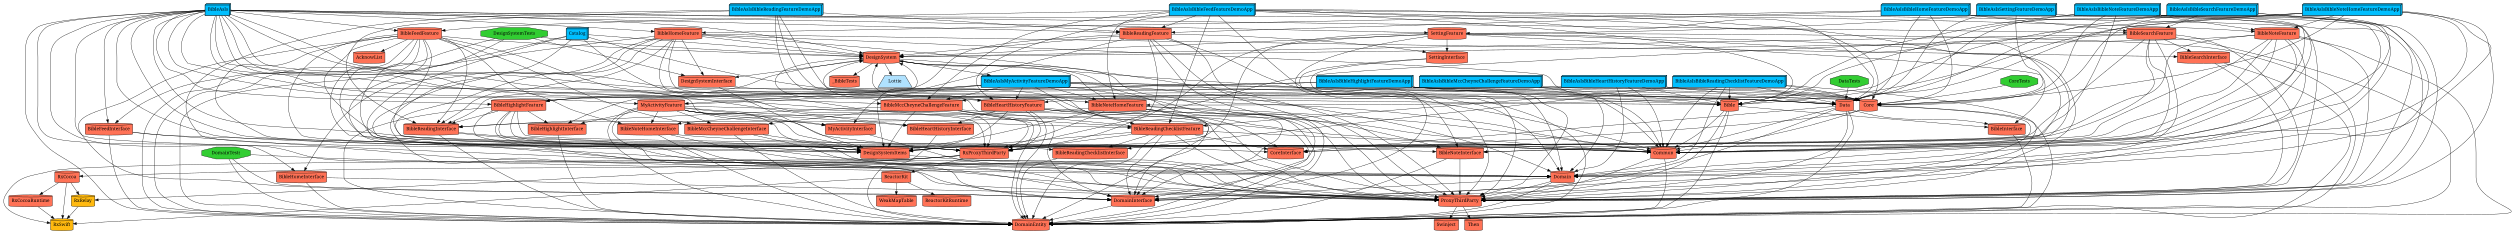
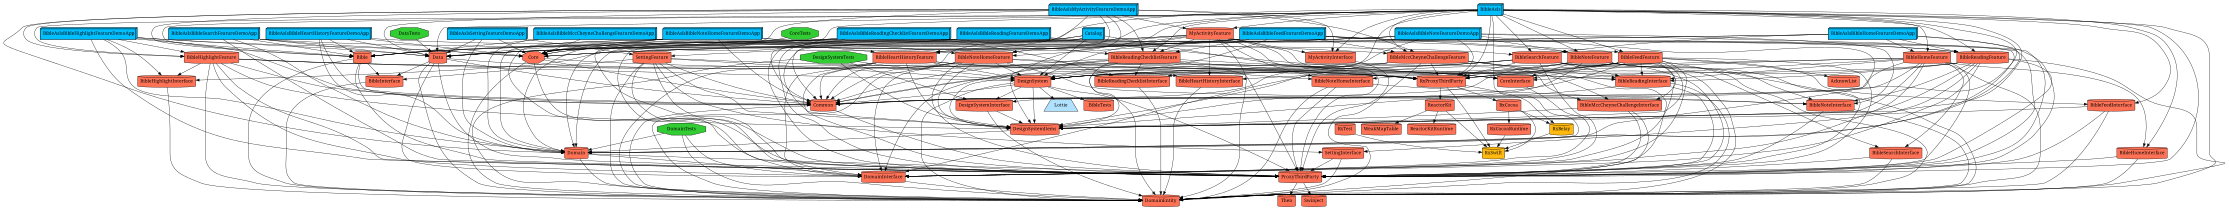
(946, 68) -> (1034, 104)
(1869, 105) -> (534, 57)
none -> (1345, 129)
